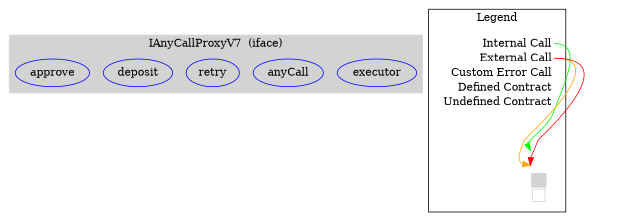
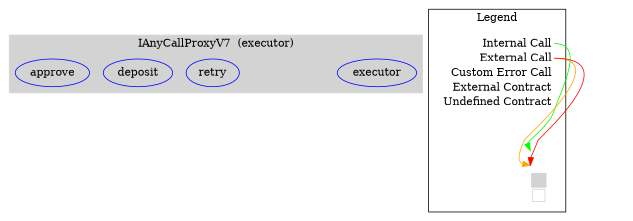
(216, 44) -> (216, 44)
(288, 73) -> none
(505, 87) -> (502, 87)
